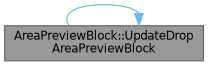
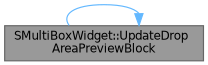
(104, 43) -> (104, 43)
